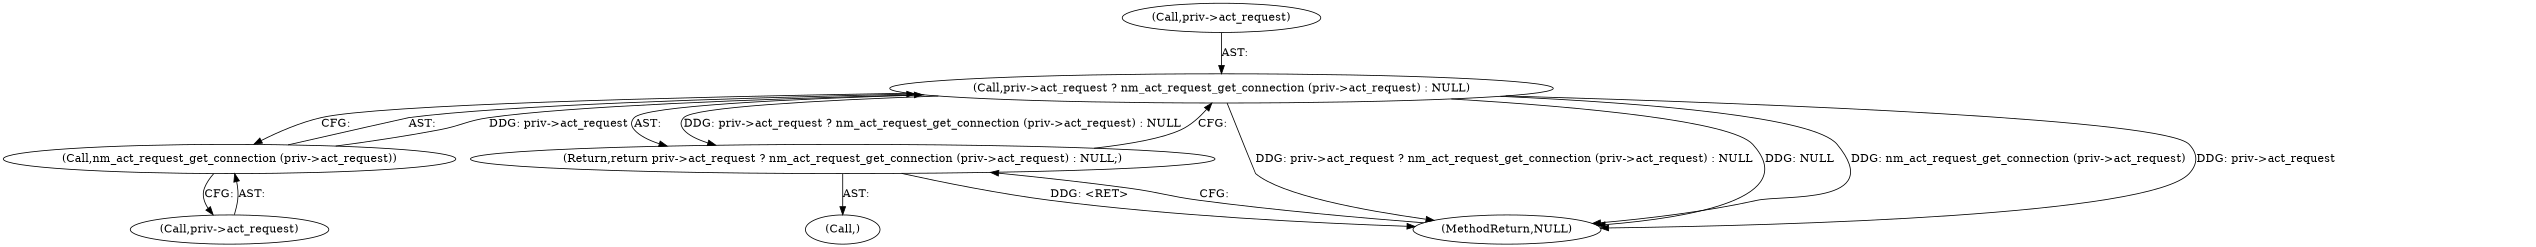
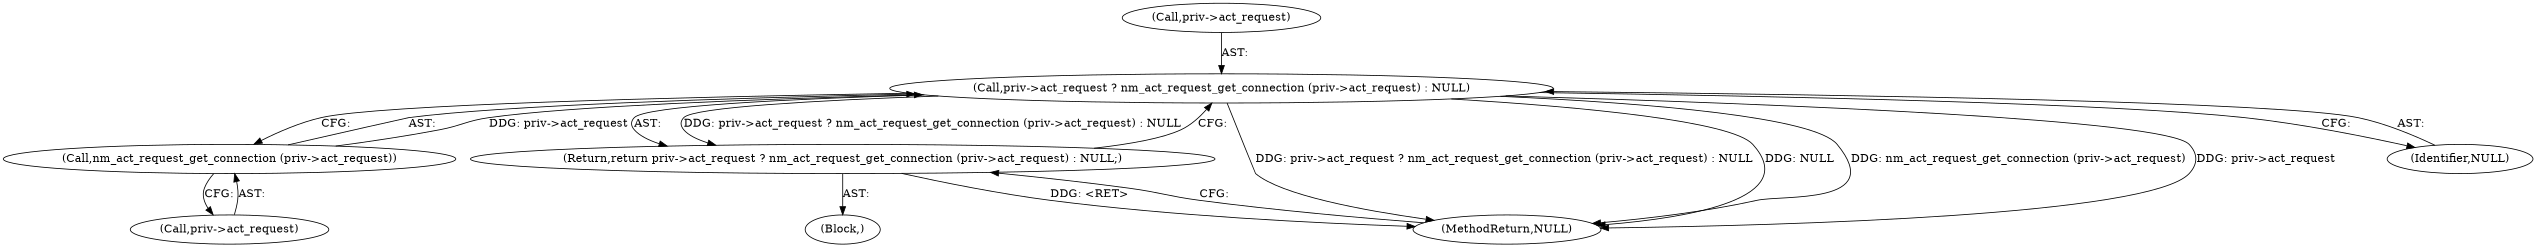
none -> (2460, 159)
(843, 230) -> (843, 230)
